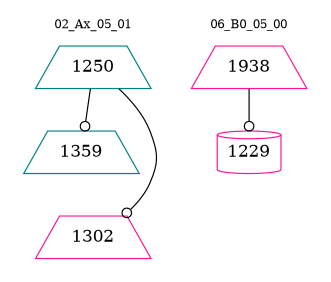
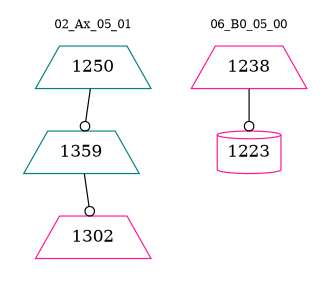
(249, 67) -> (249, 67)
(155, 147) -> (87, 190)
(249, 152) -> (249, 152)
